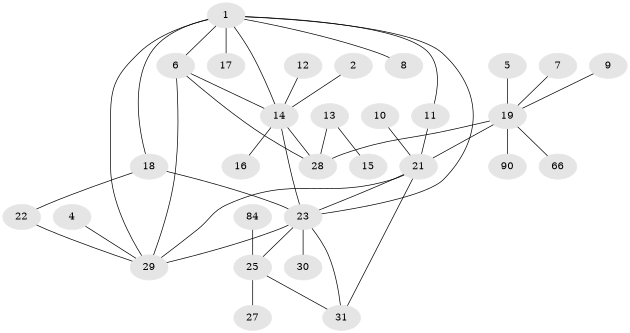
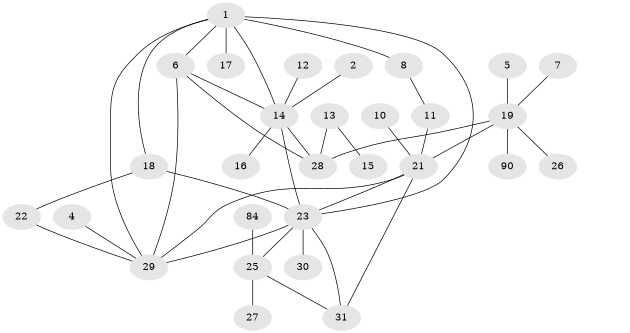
(423, 48) -> (417, 91)
(608, 66) -> none
(558, 167) -> (558, 167)
